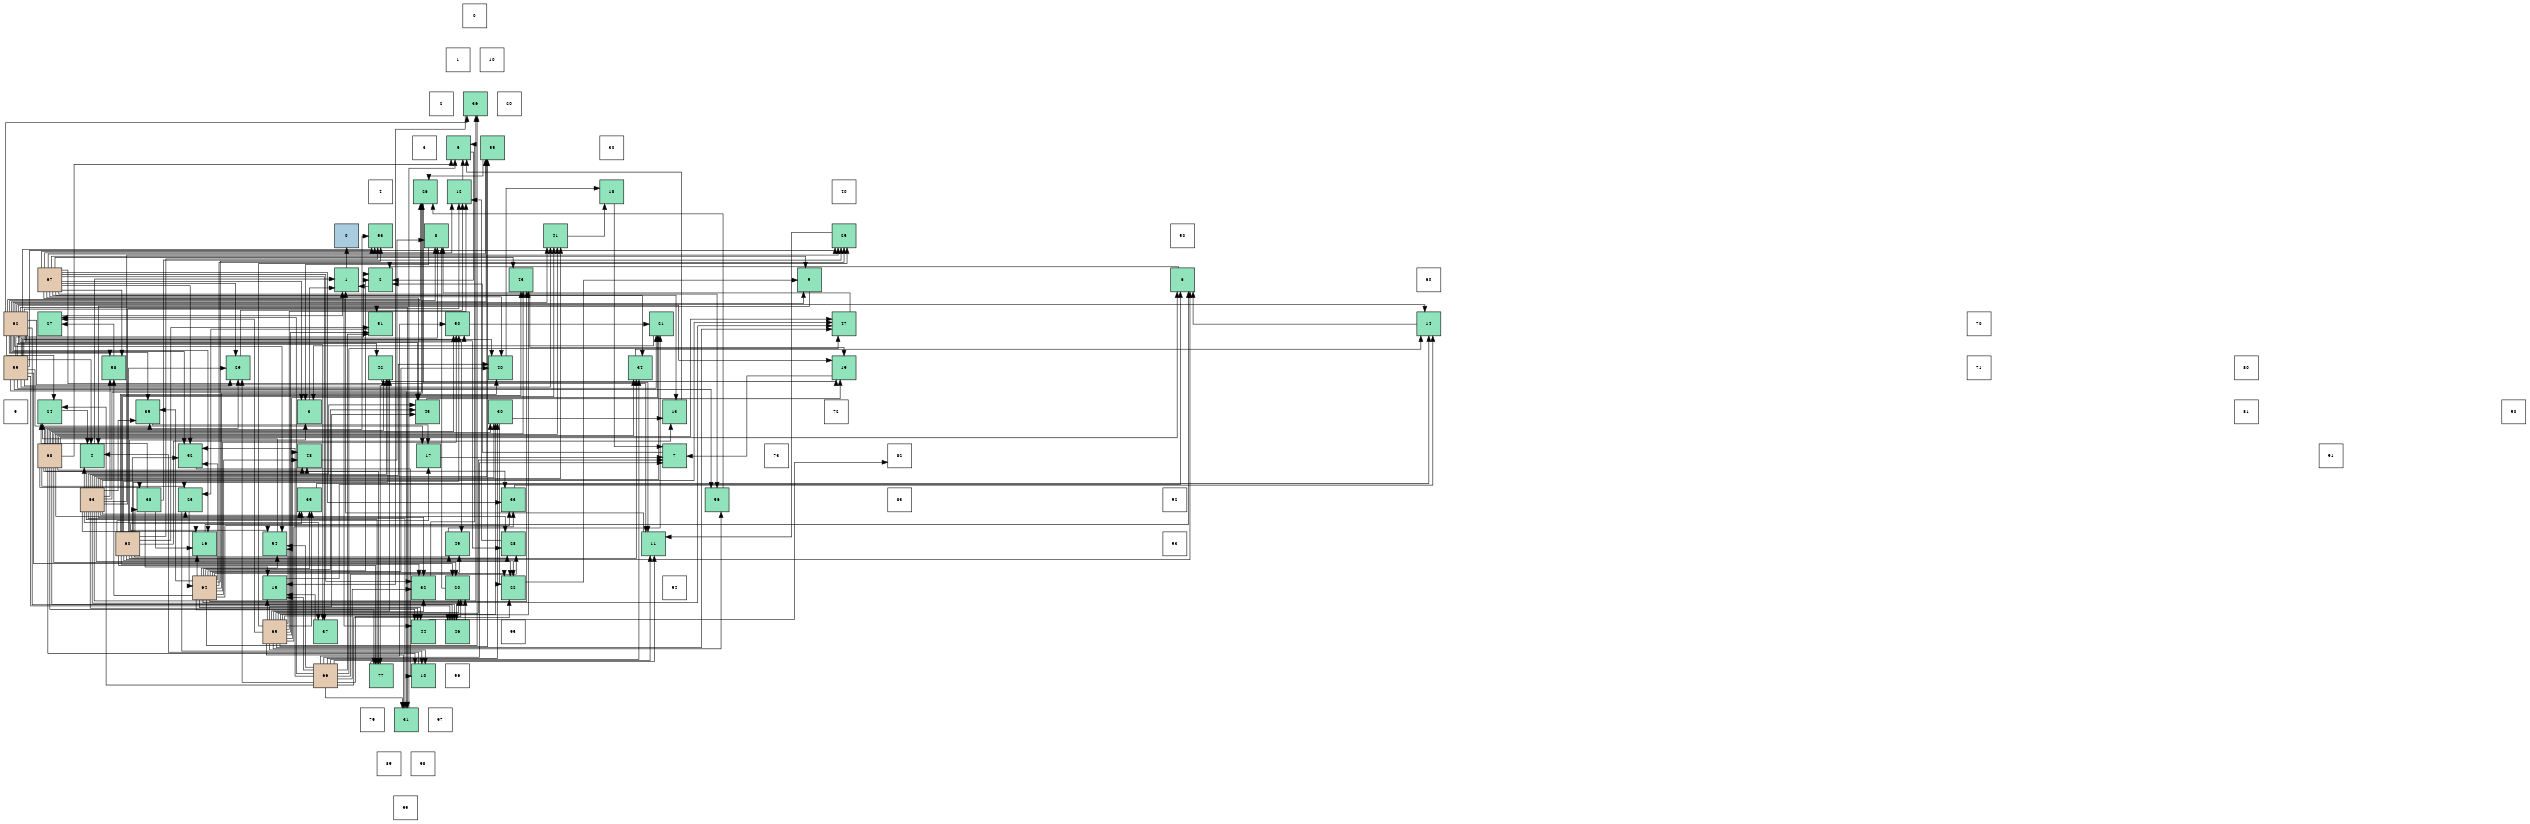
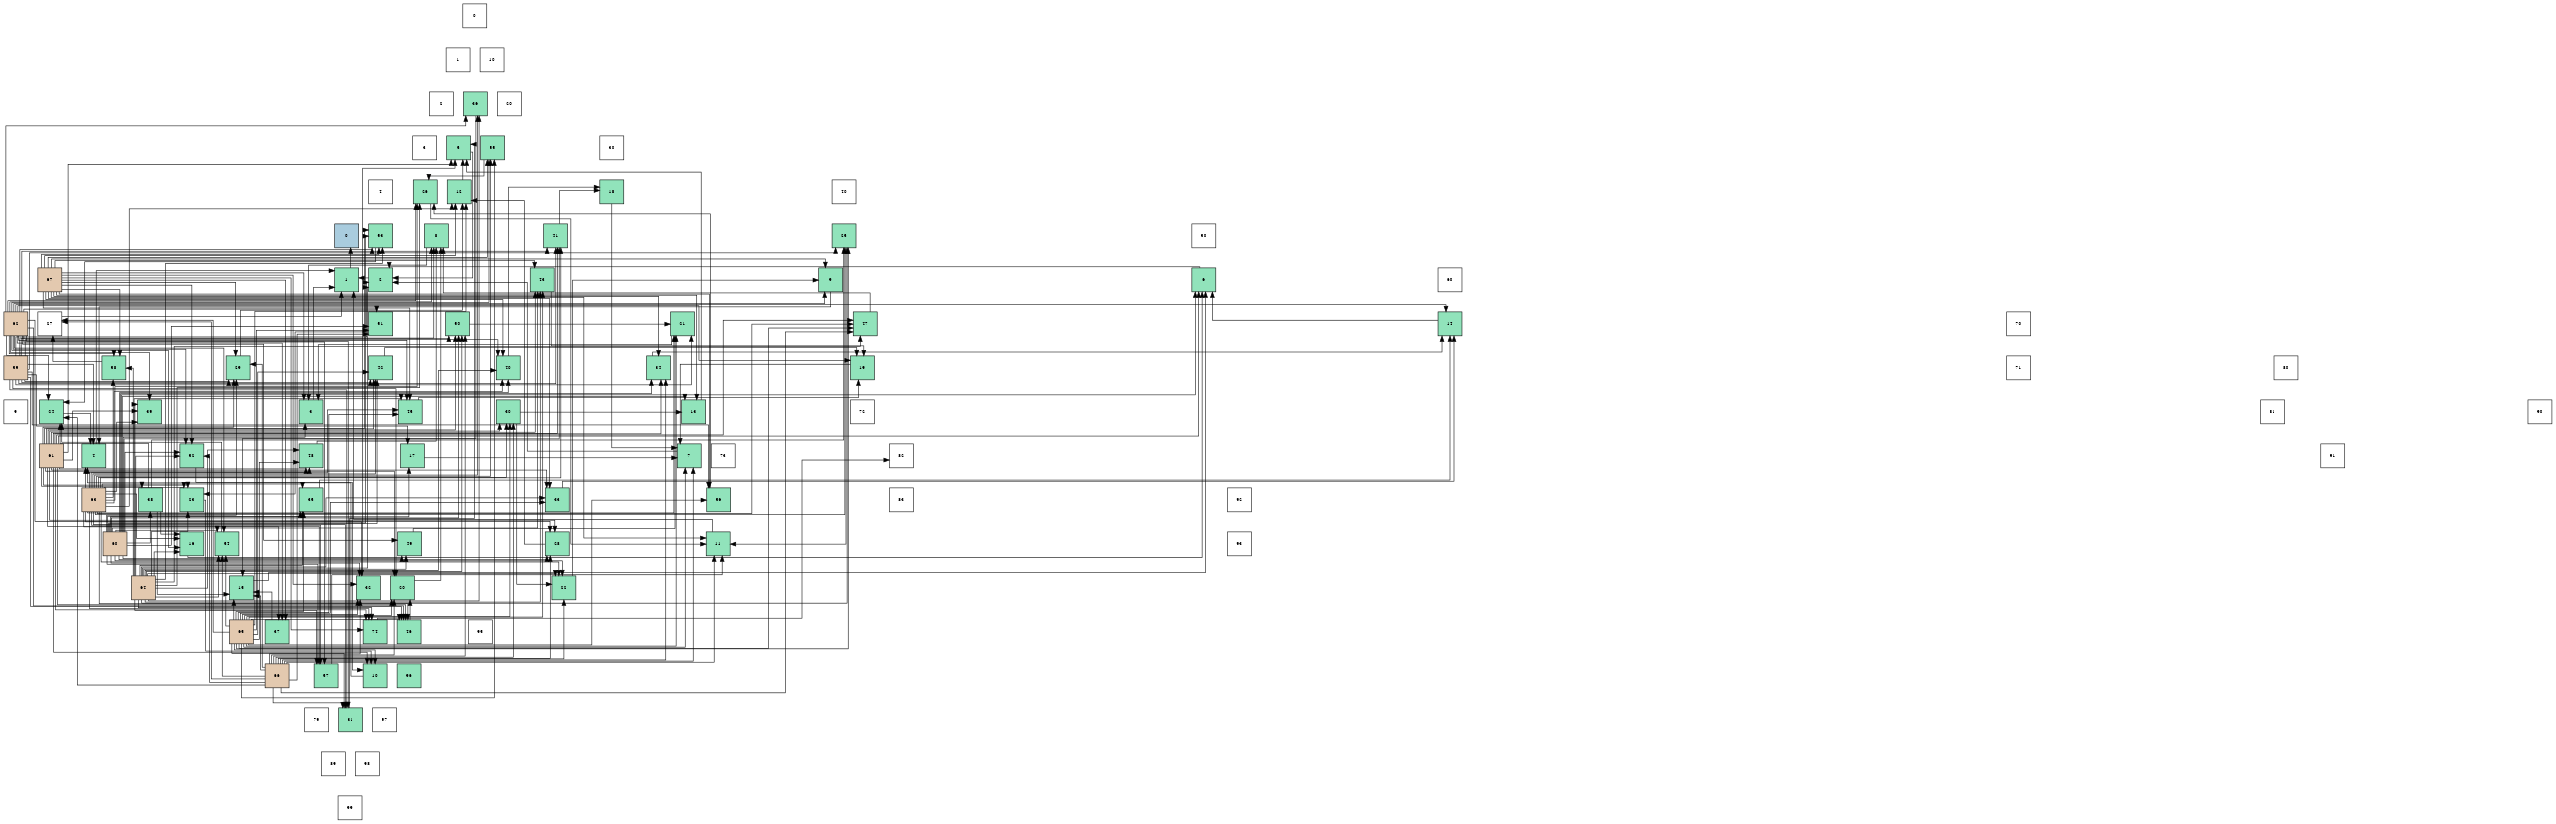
none -> (85, 268)
(50, 324) -> (50, 324)
(296, 425) -> none
(50, 456) -> (52, 456)
(189, 545) -> (154, 531)
(675, 588) -> none
(424, 632) -> (375, 632)
(381, 676) -> (326, 676)
(458, 676) -> (409, 676)
